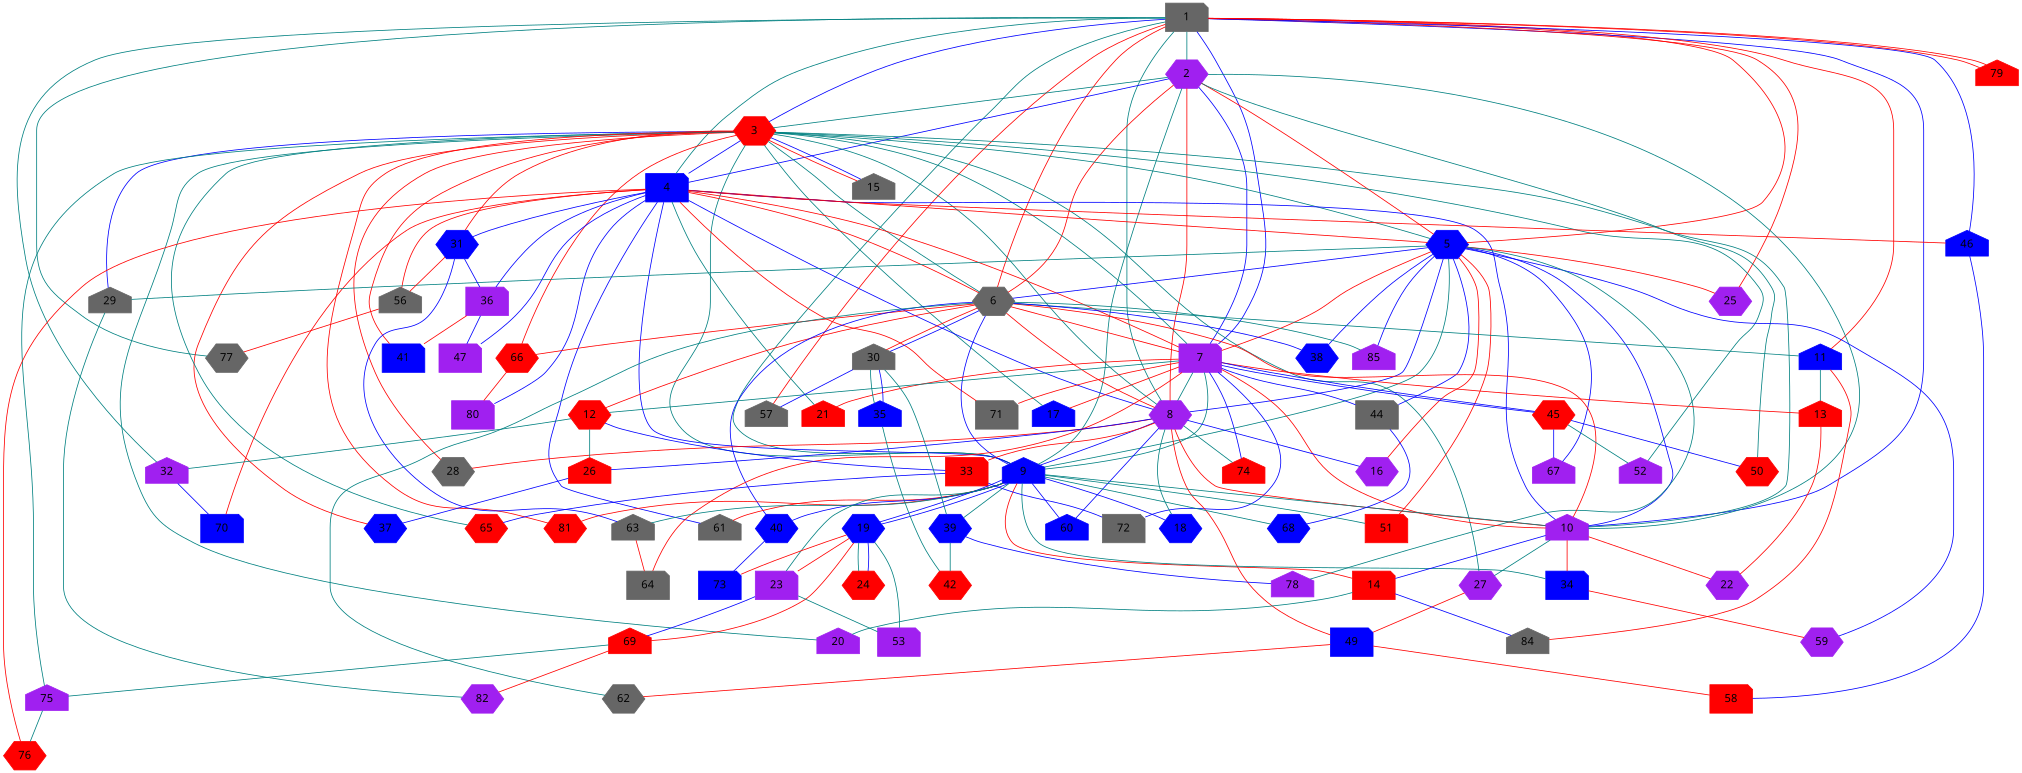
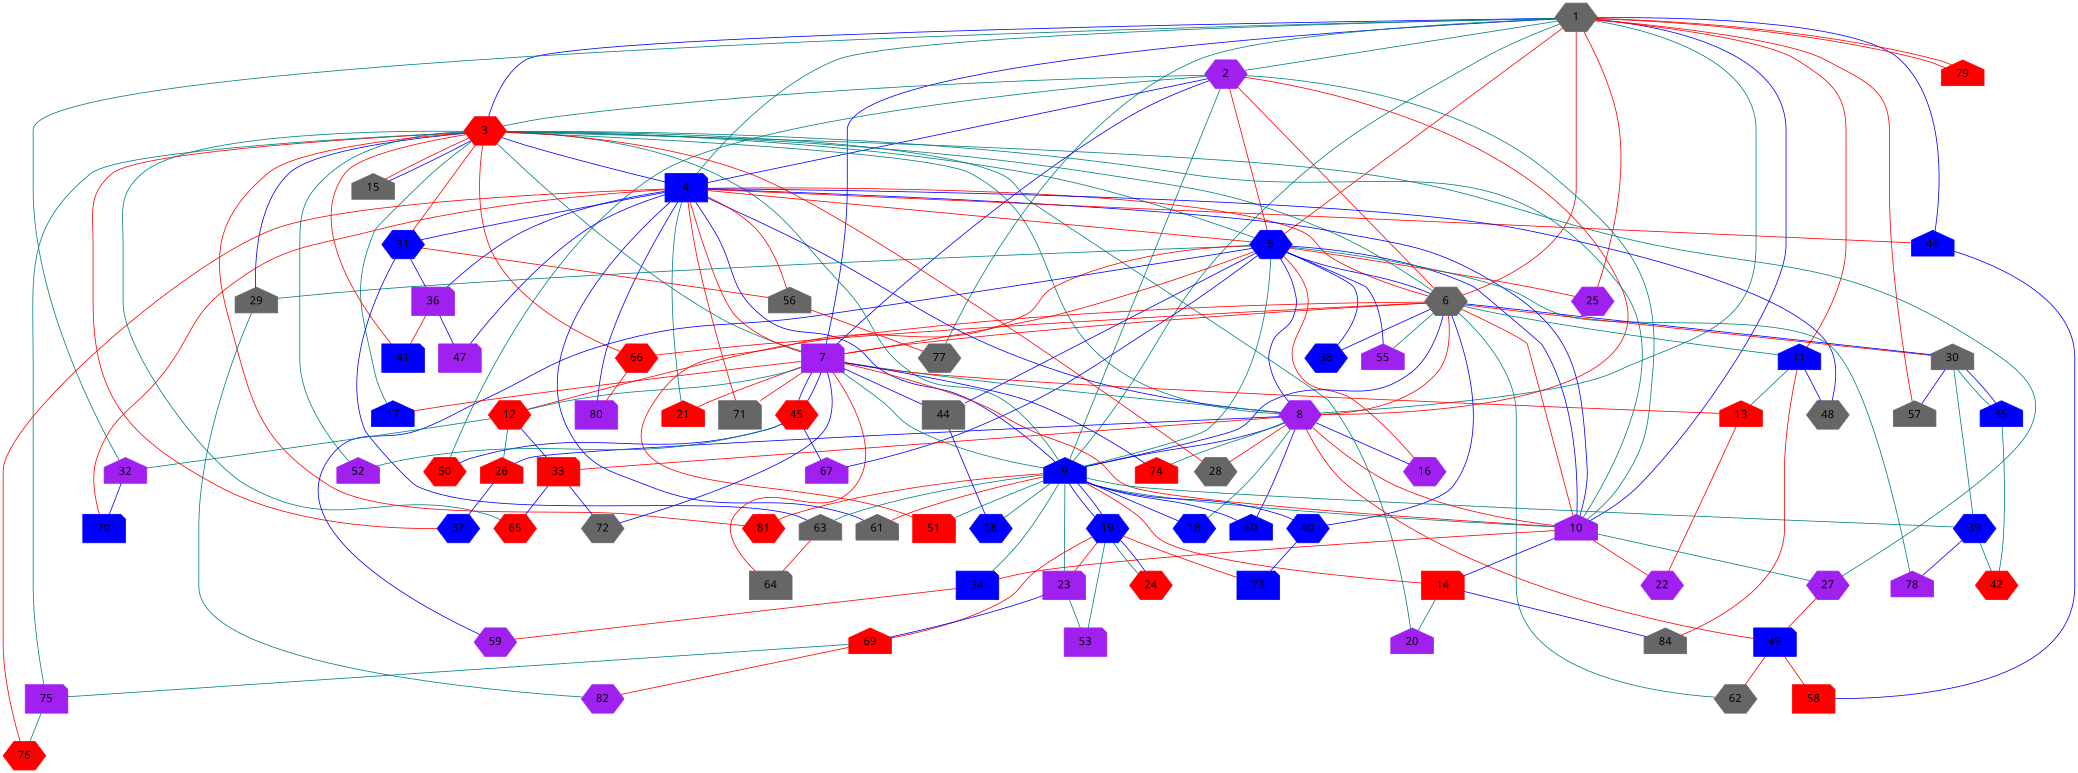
(1187, 17) -> (1576, 17)
(1374, 358) -> (1383, 358)
none -> (1828, 415)
(1124, 529) -> (603, 529)
(47, 699) -> (47, 699)
